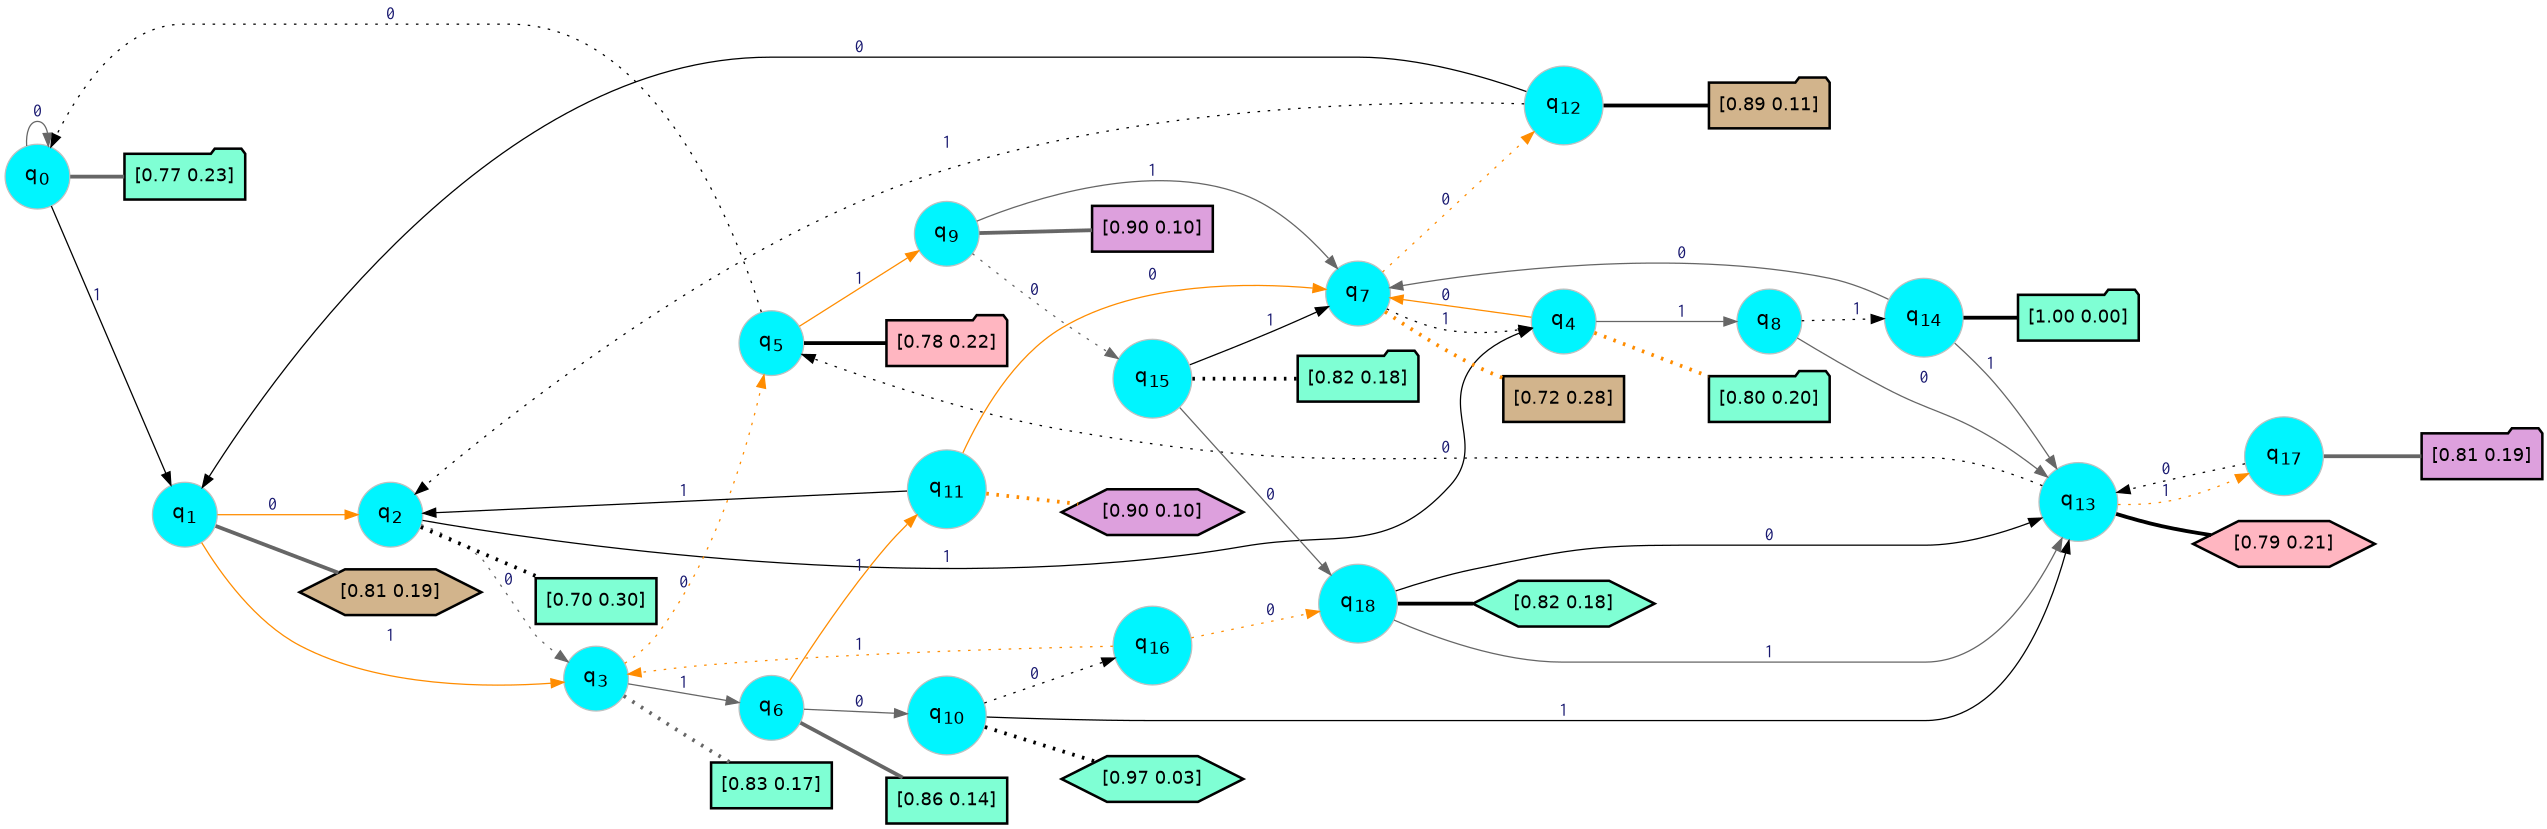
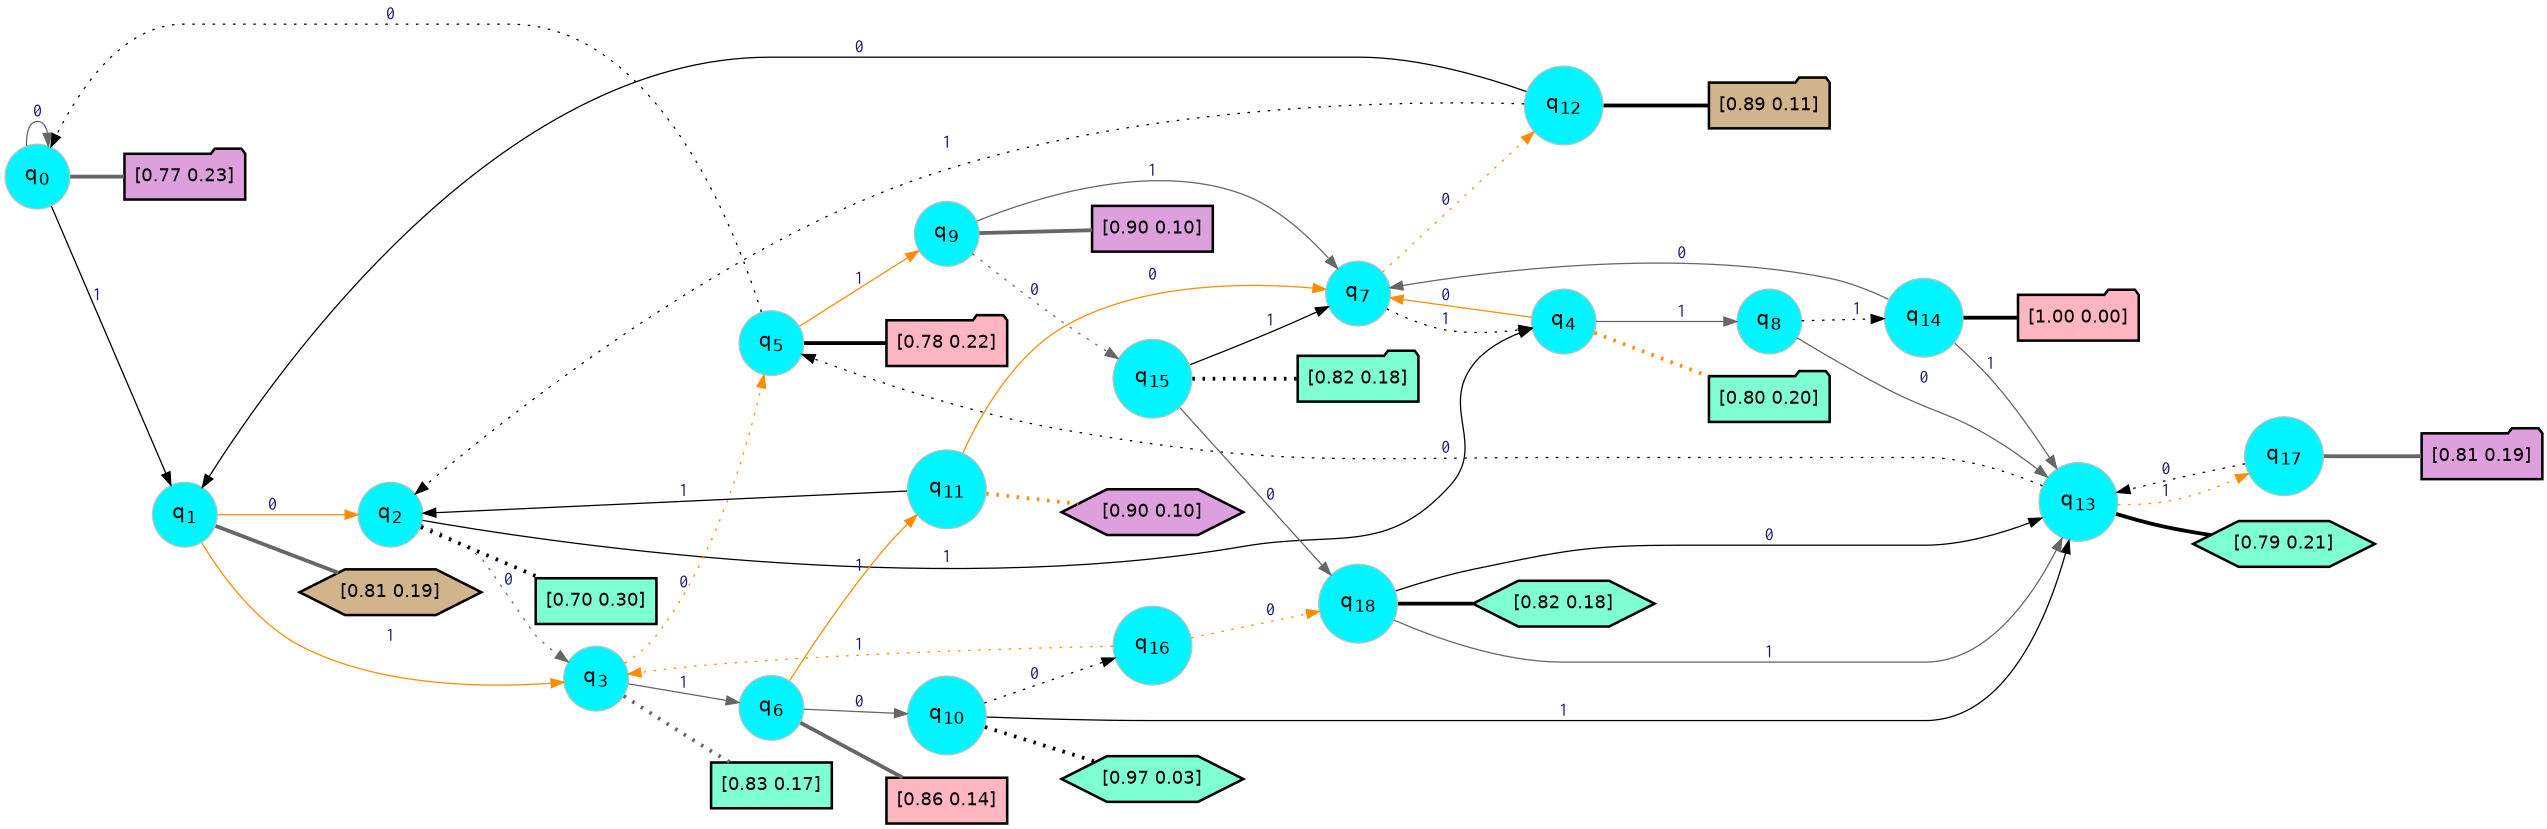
(185, 177) -> (185, 177)
(2078, 318) -> (2078, 318)
(1564, 399) -> none
(2284, 544) -> (2284, 544)
(947, 801) -> (947, 801)
